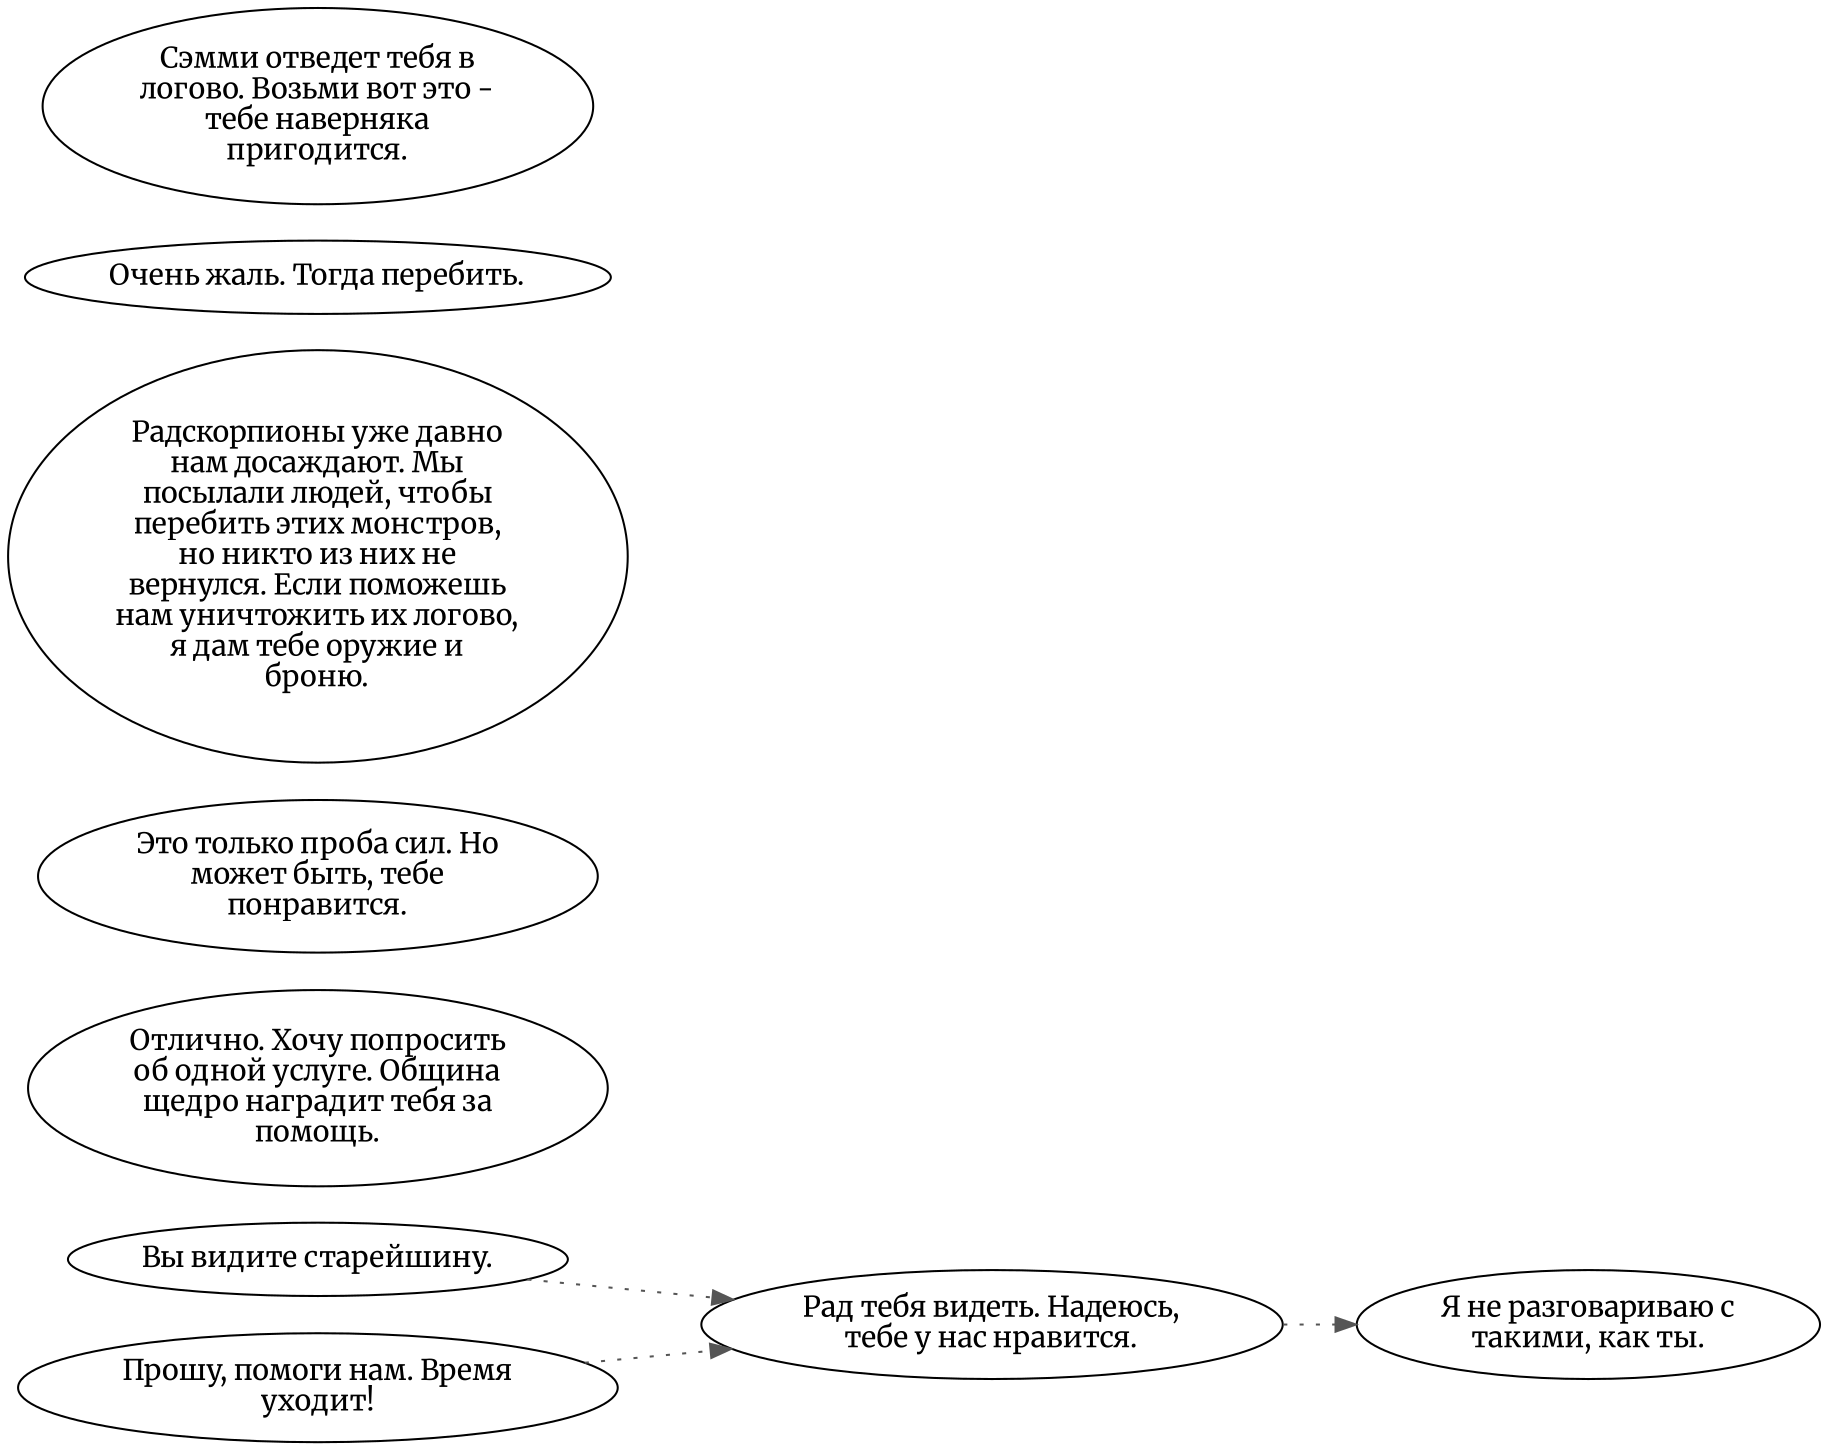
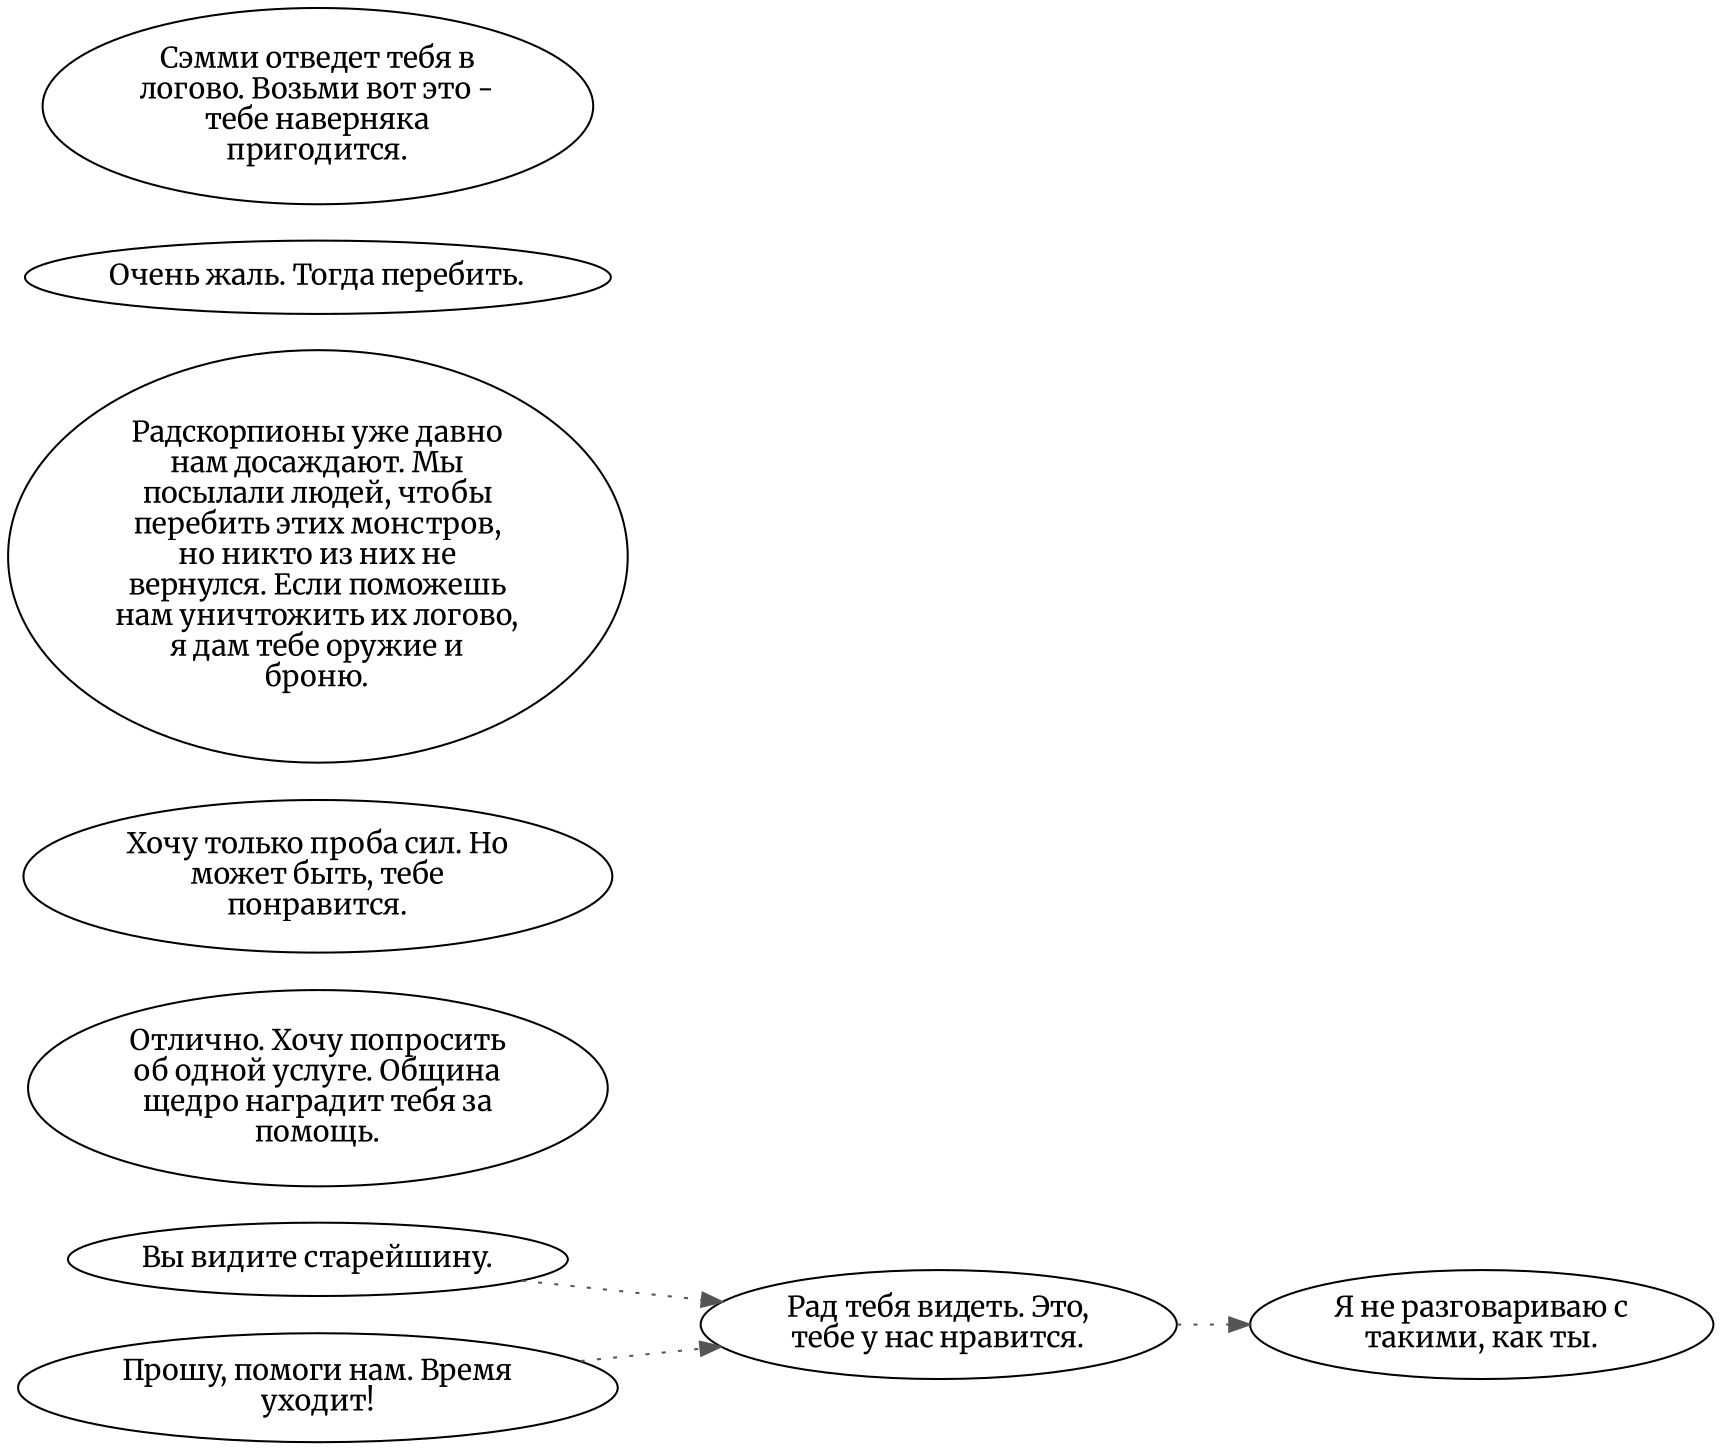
(318, 876) -> (318, 876)
(992, 1325) -> (939, 1325)
